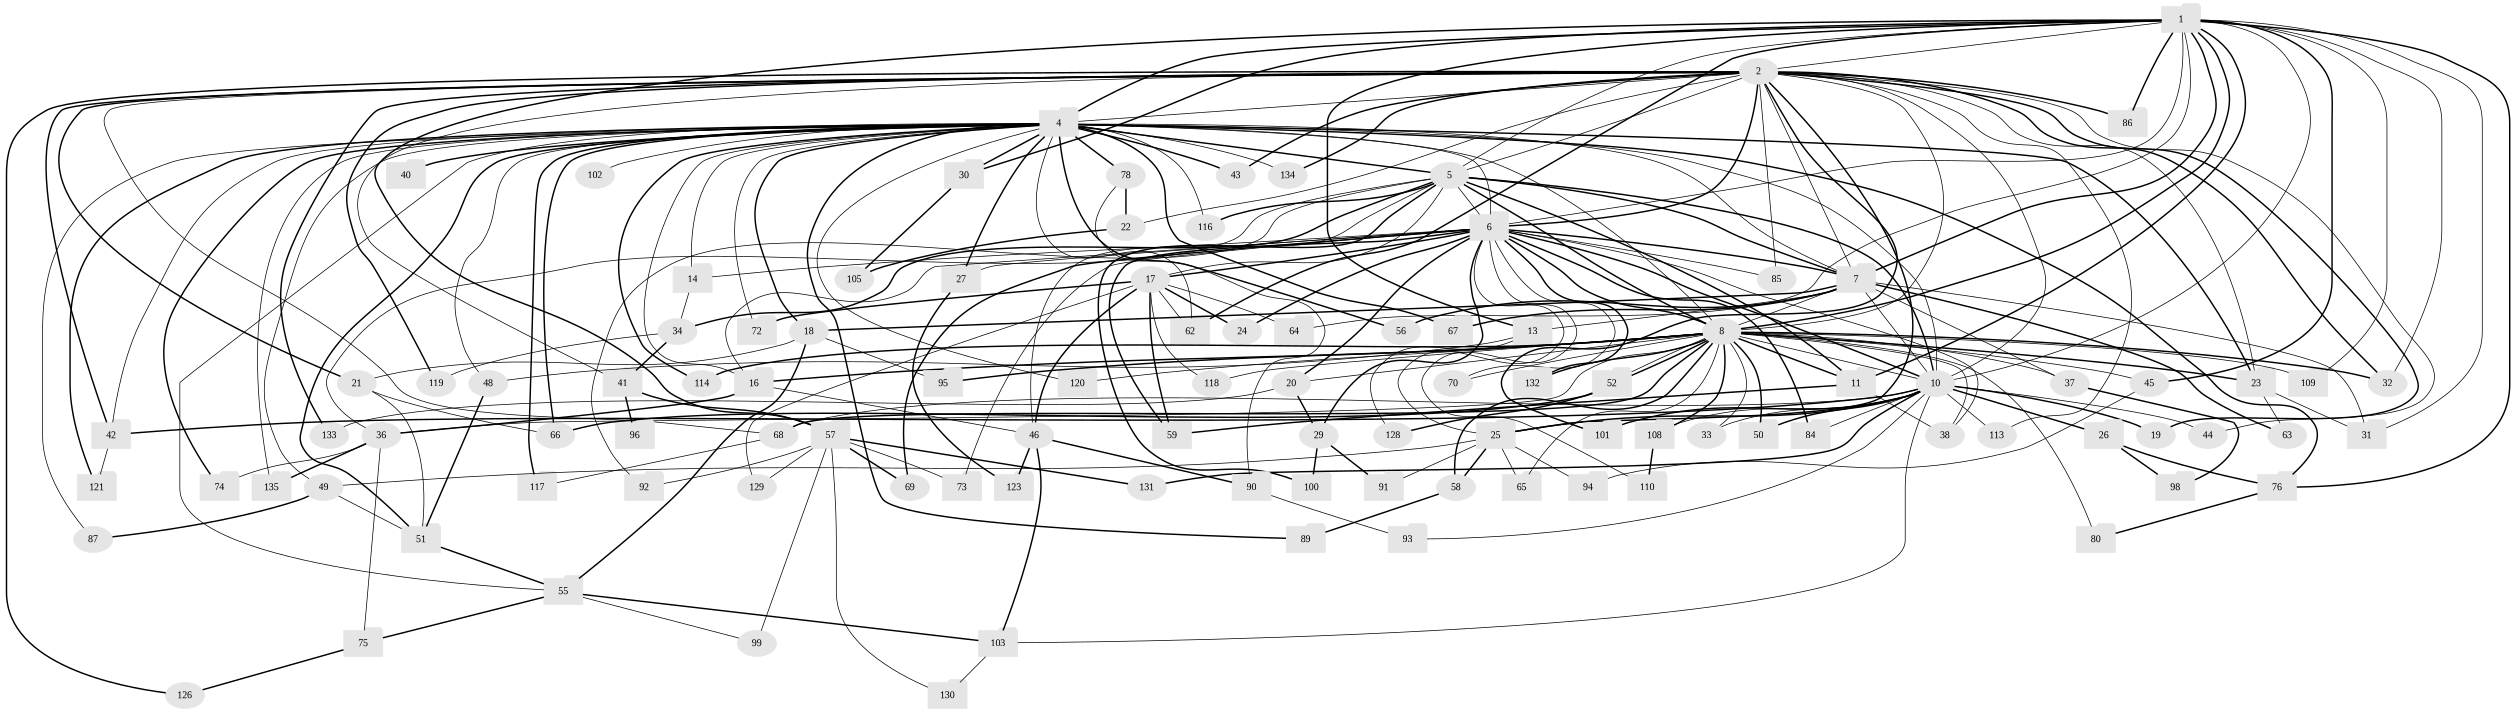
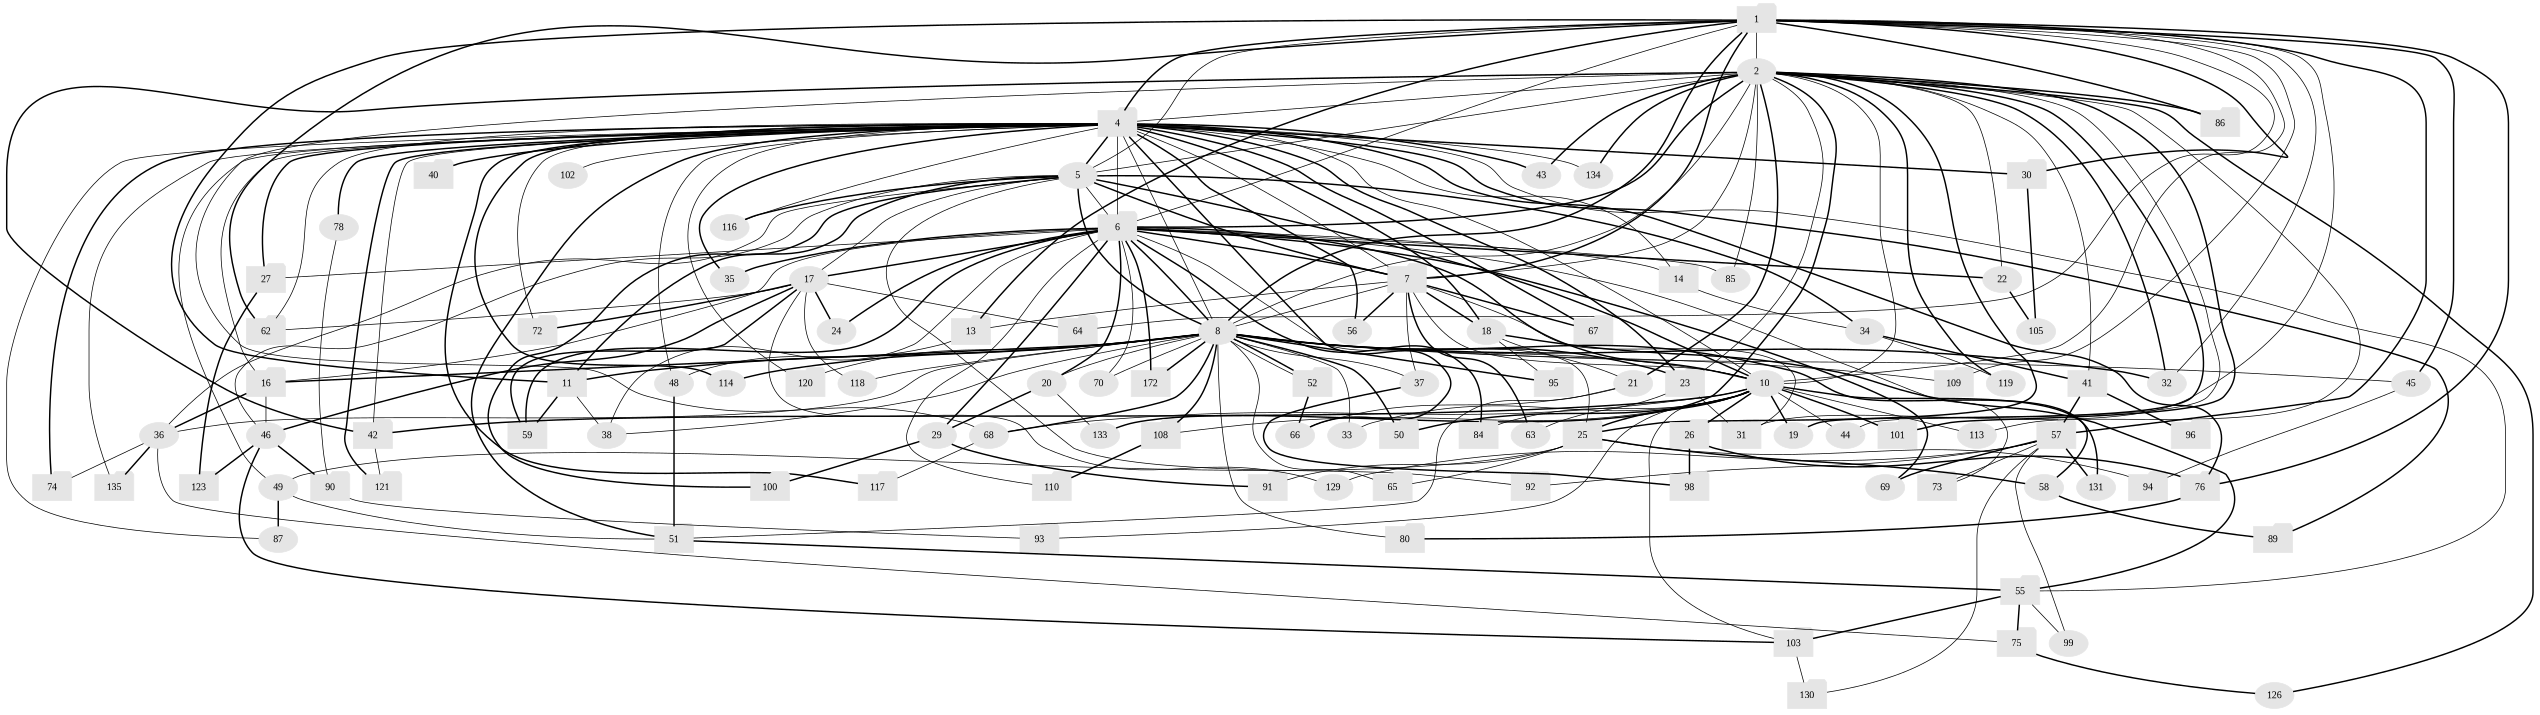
(1126, 202) -> (1708, 262)
none -> (730, 280)
(1533, 384) -> (1151, 384)
(1393, 436) -> none
